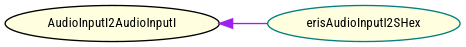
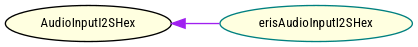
(112, 24) -> (88, 24)
